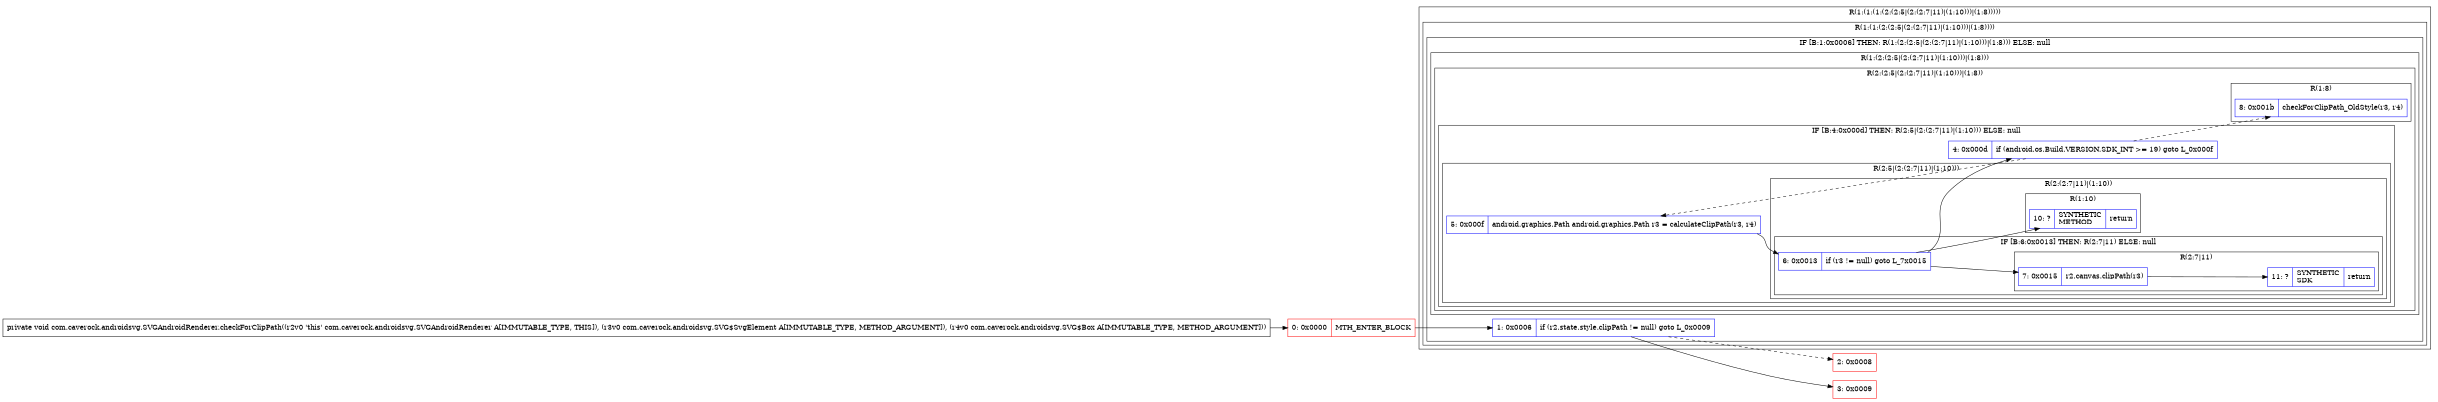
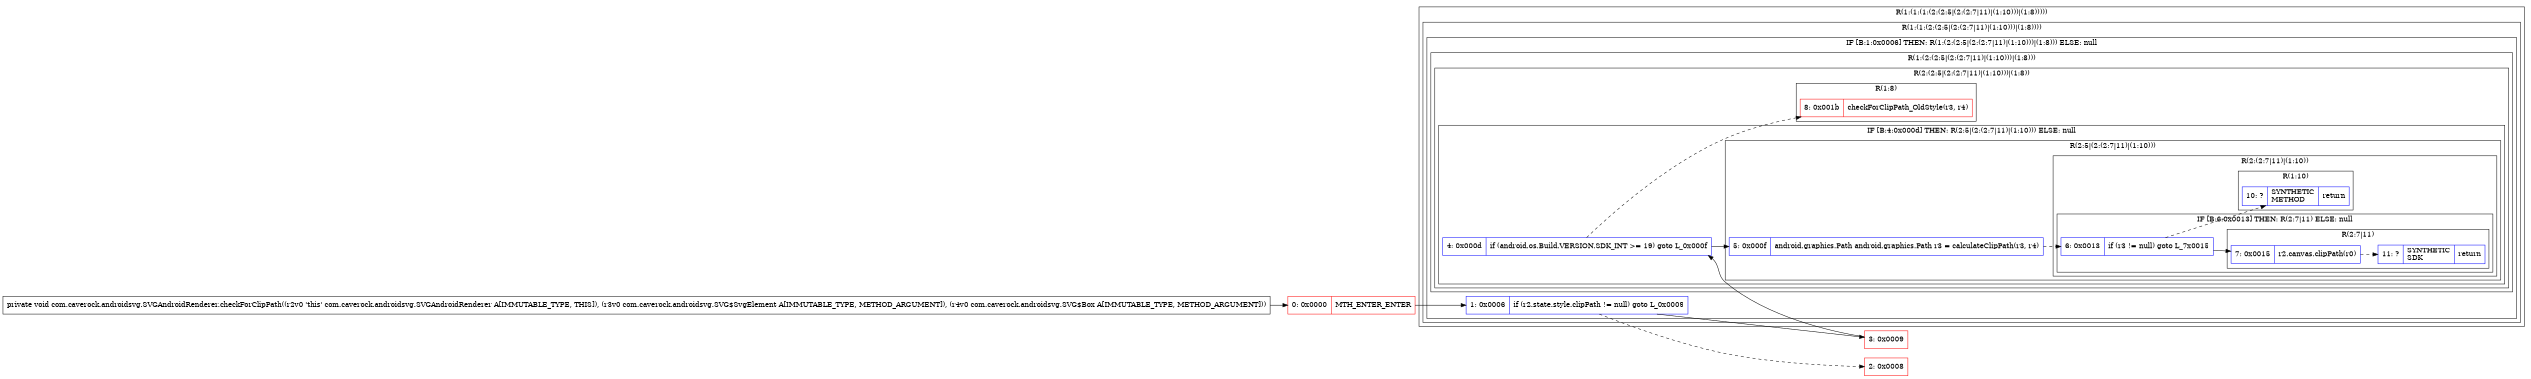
(2321, 108) -> (1886, 108)
(1846, 187) -> (1718, 247)
(1948, 192) -> (1779, 313)
(1976, 242) -> (2213, 222)
(1766, 243) -> (2050, 247)
(2105, 276) -> (2317, 254)
(2205, 277) -> (2367, 254)
(1373, 328) -> (1373, 305)
